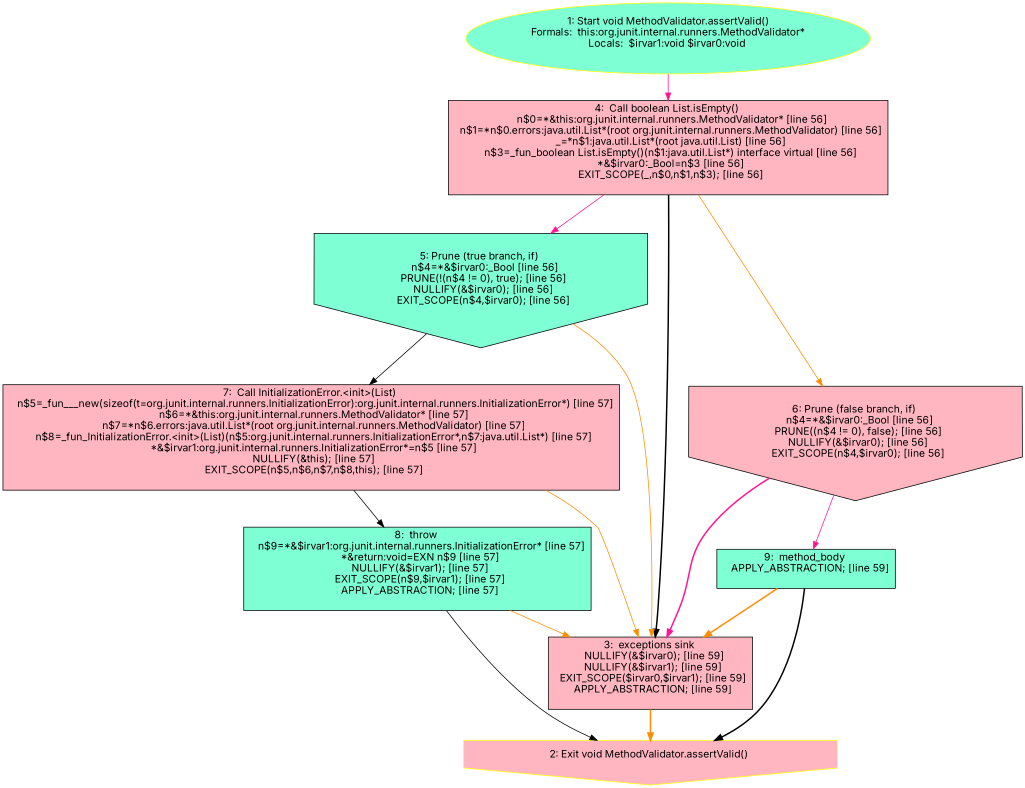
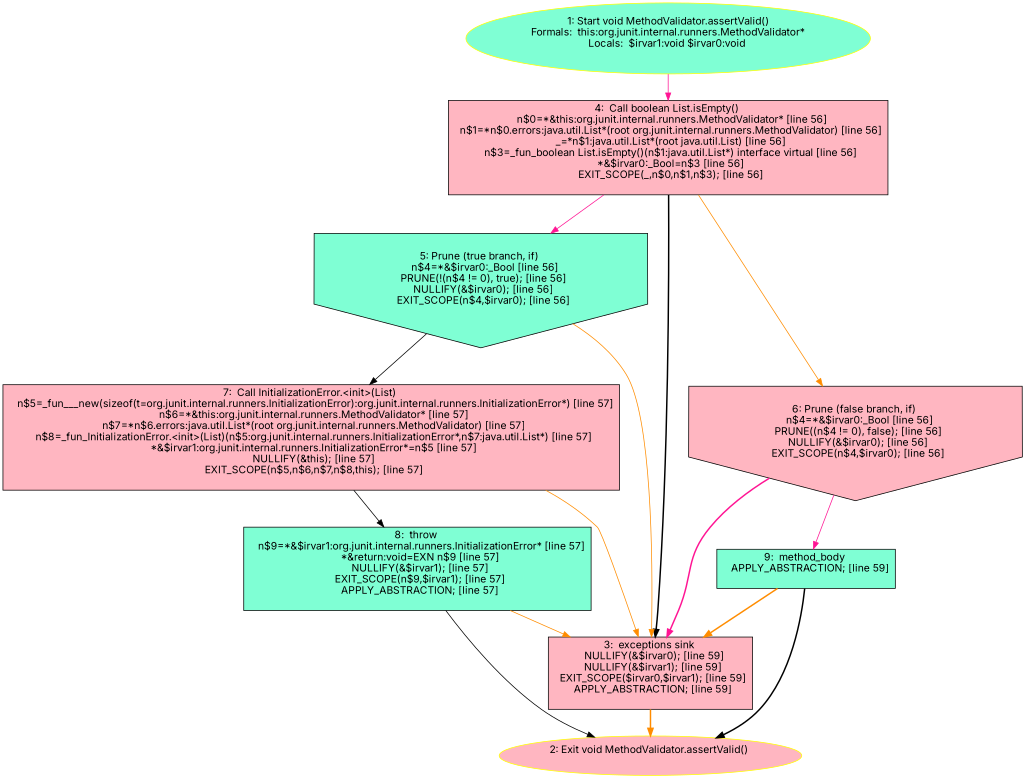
(650, 760) -> (650, 756)
